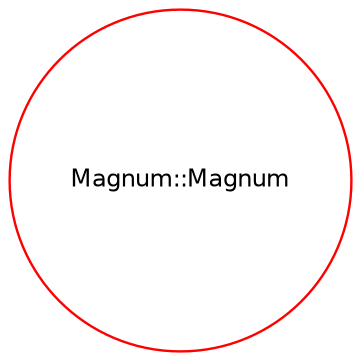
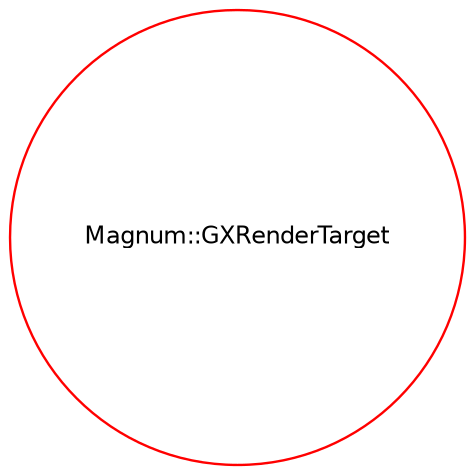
(181, 181) -> (238, 238)
